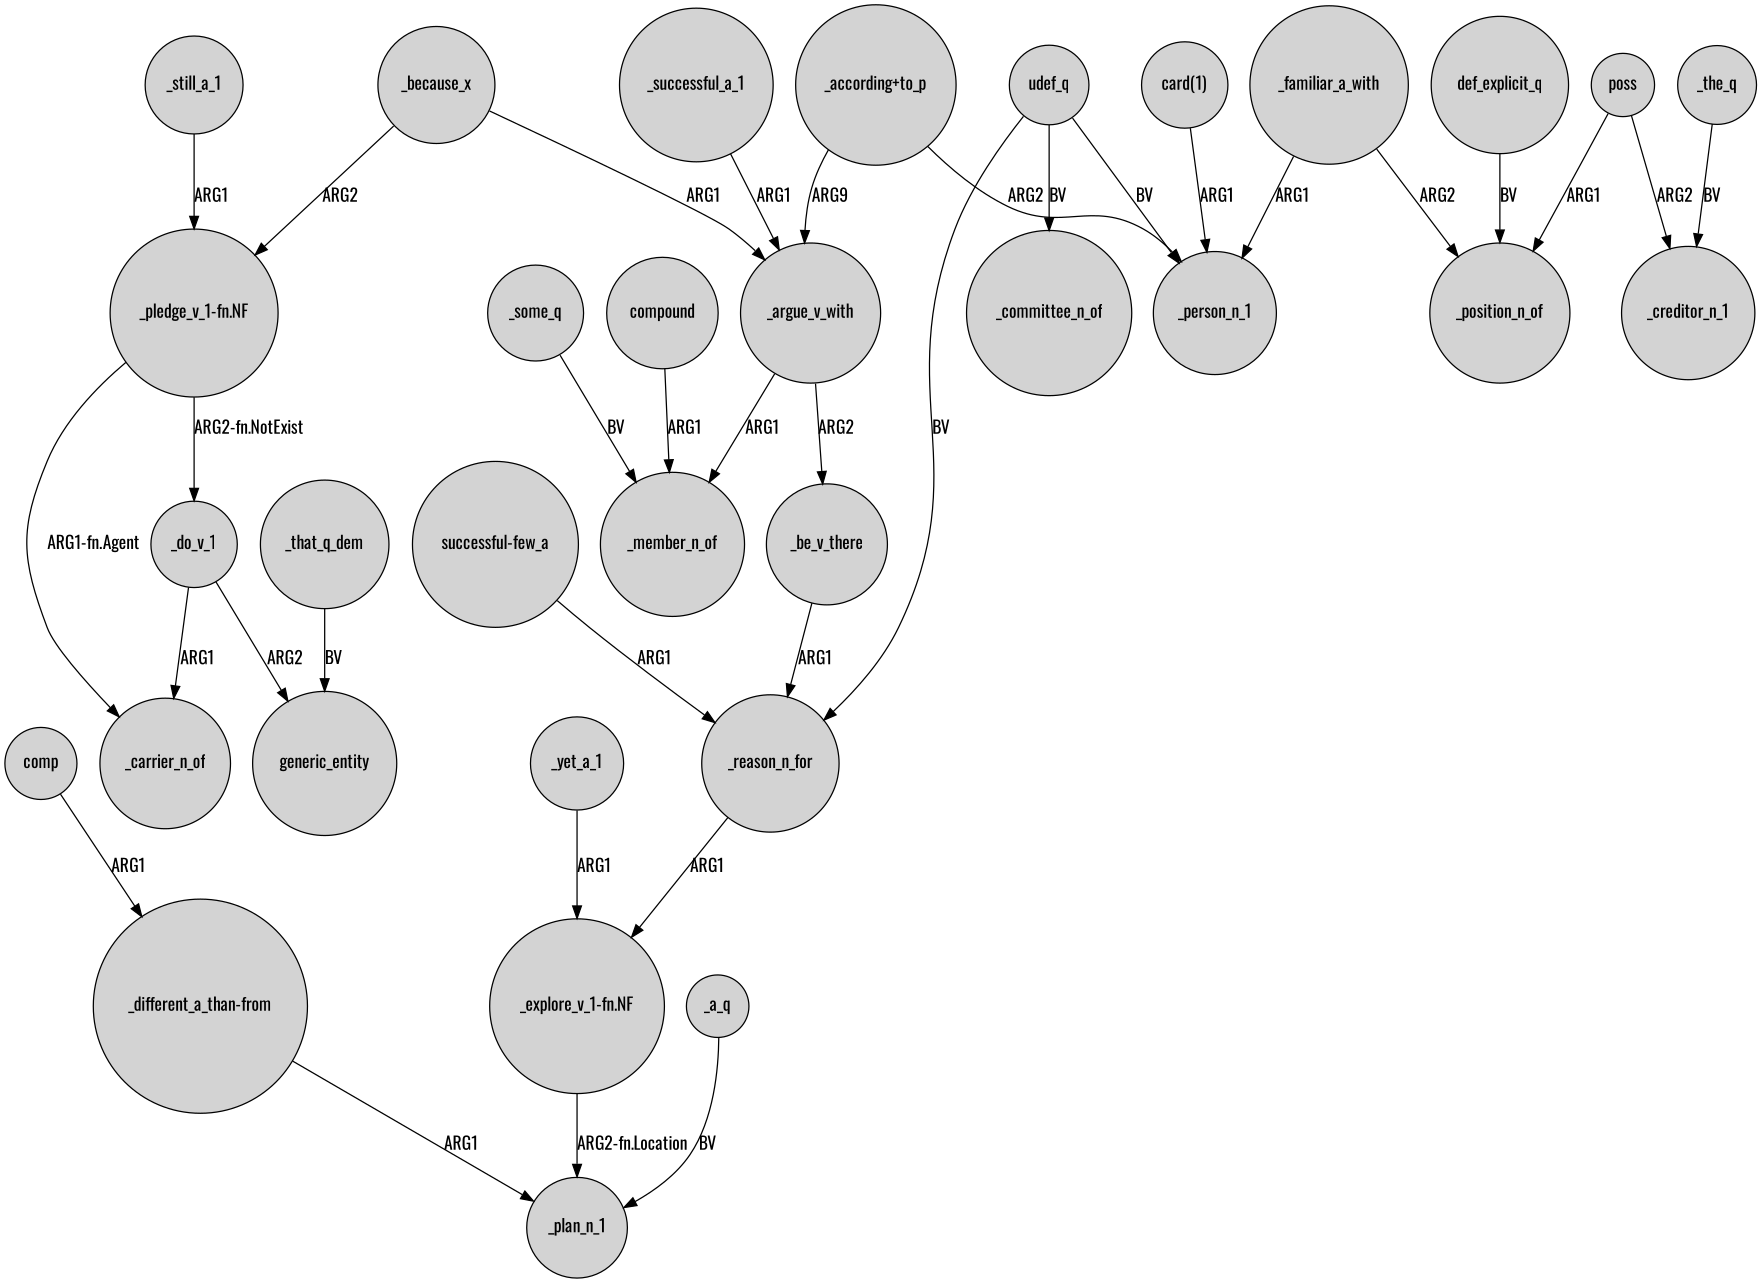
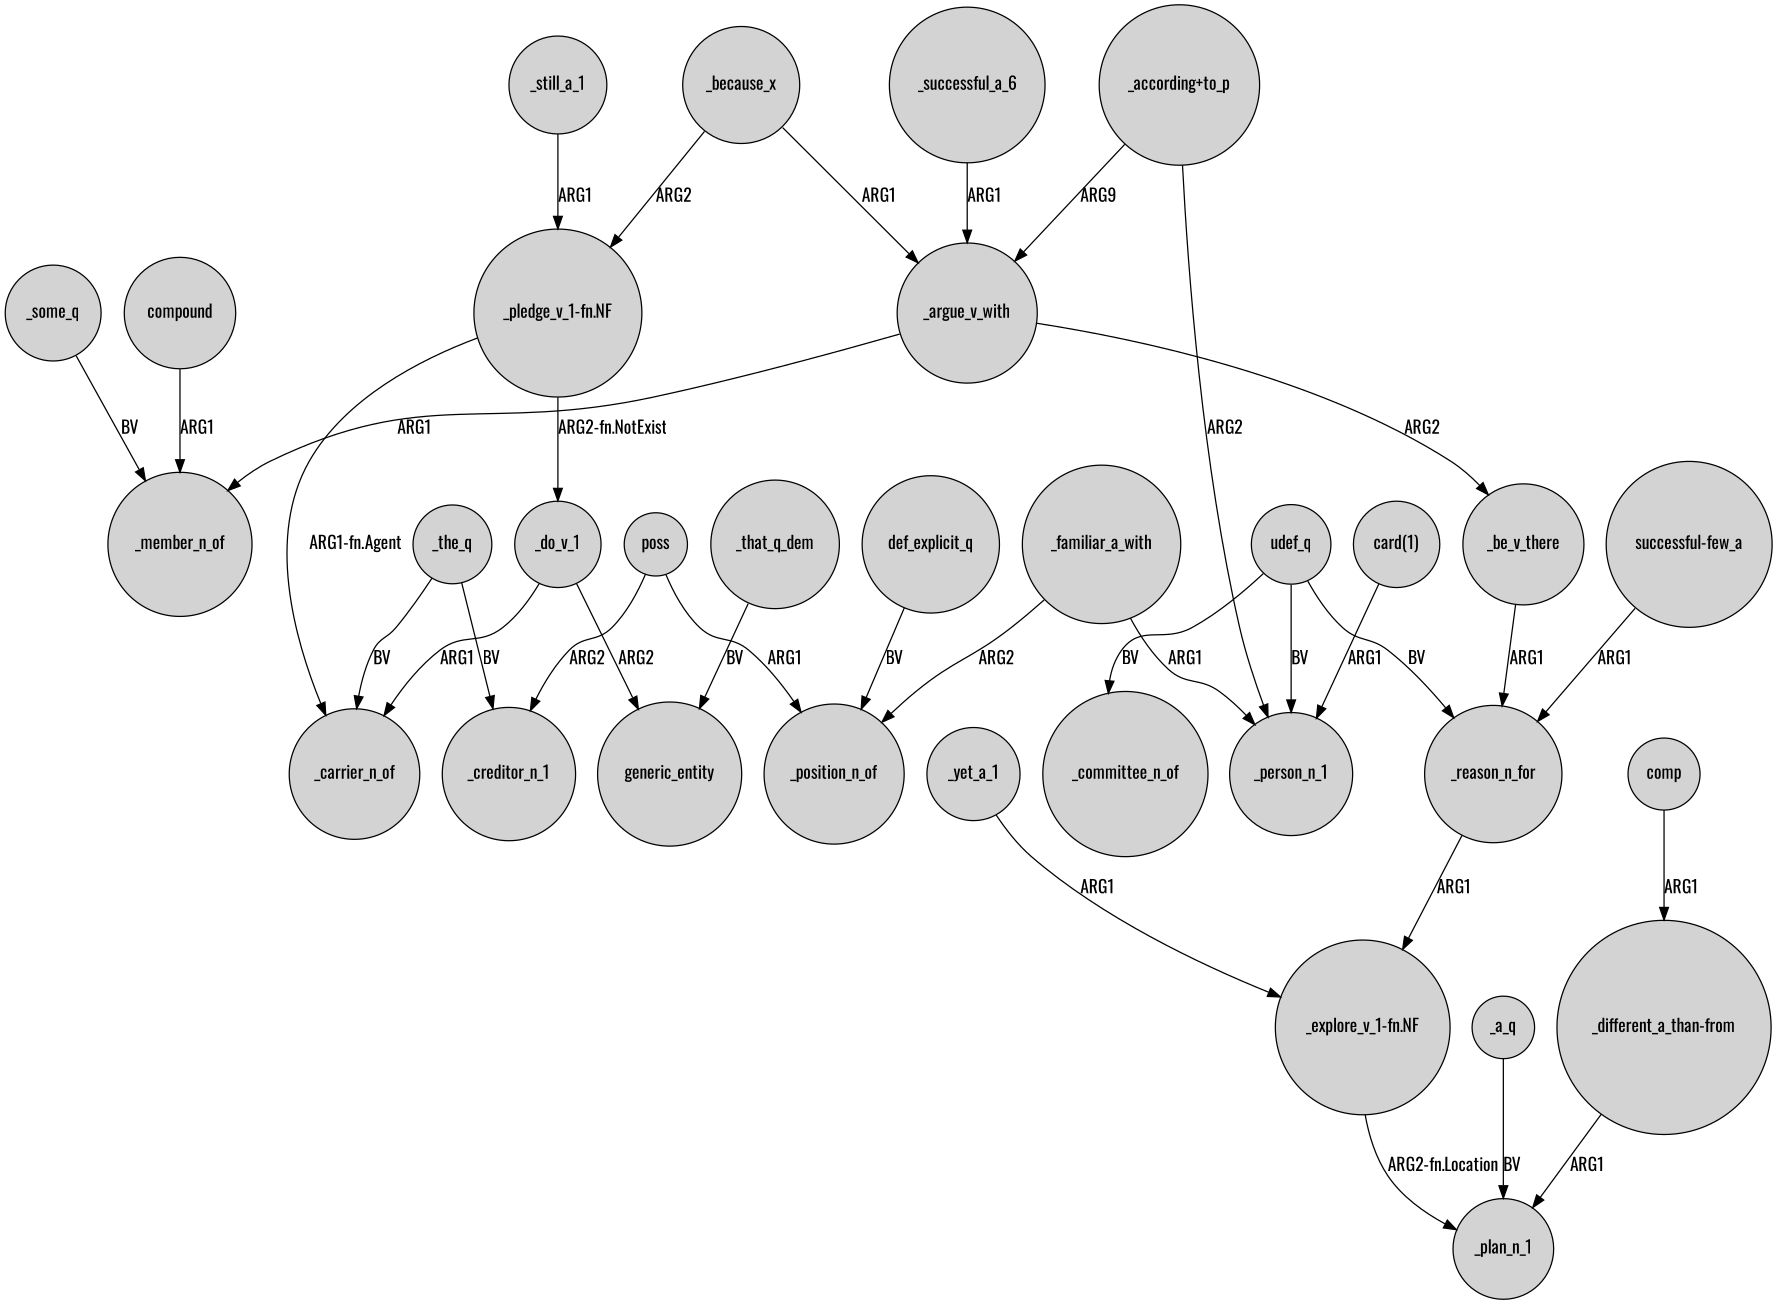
(696, 85) -> (967, 85)
none -> (389, 634)
